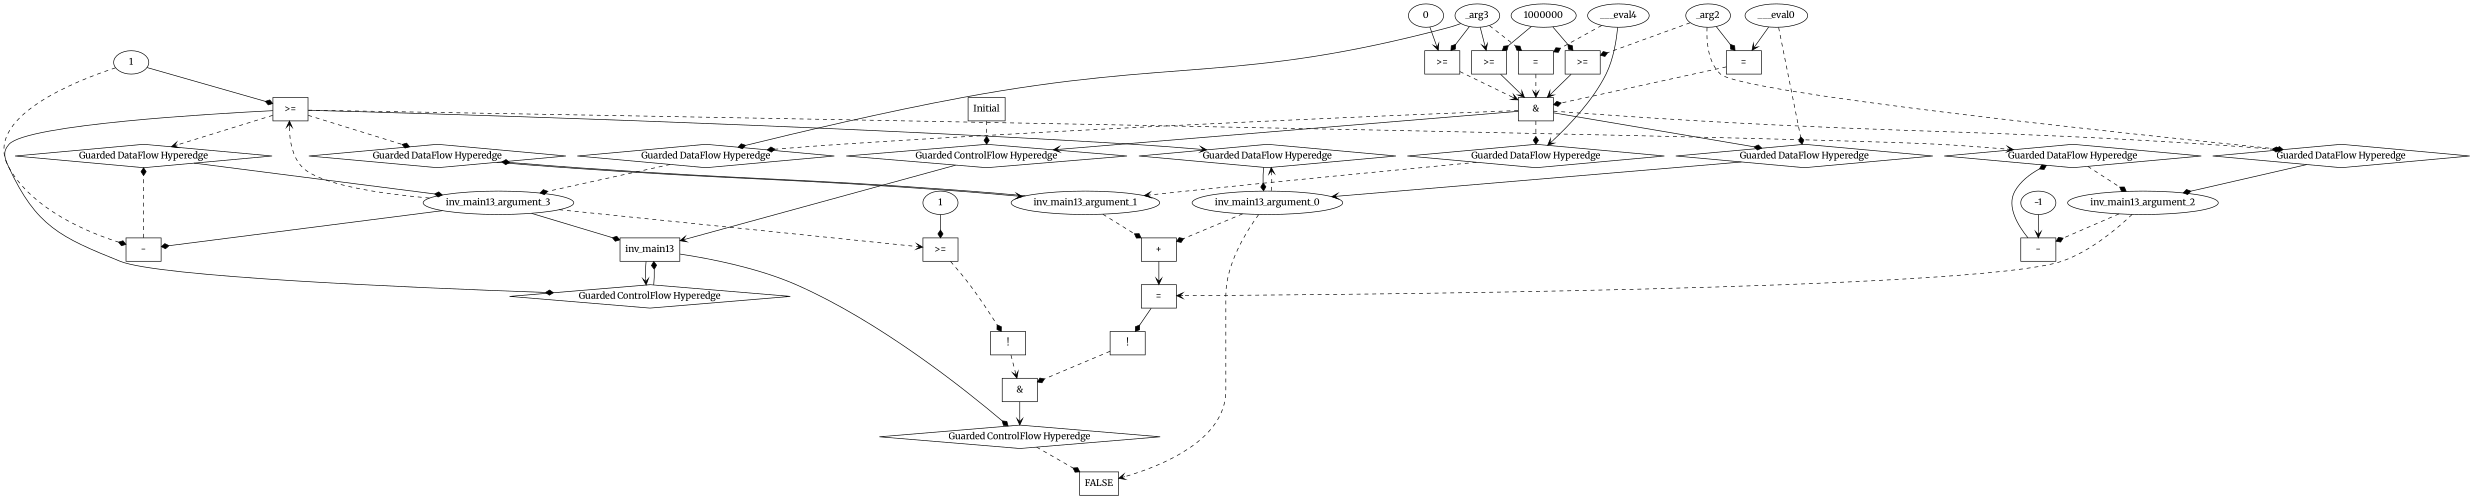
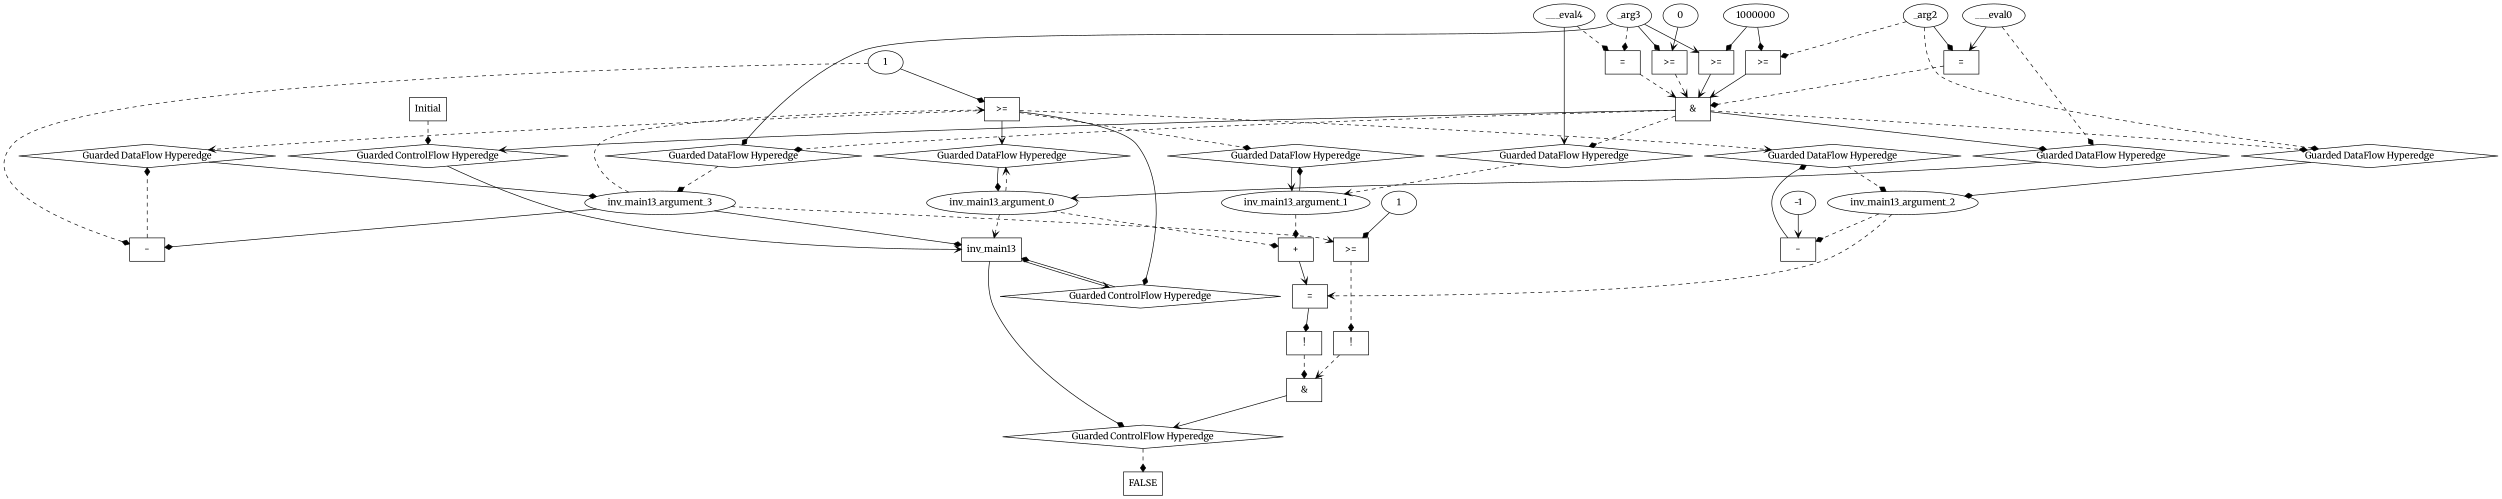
(1226, 370) -> (998, 223)
